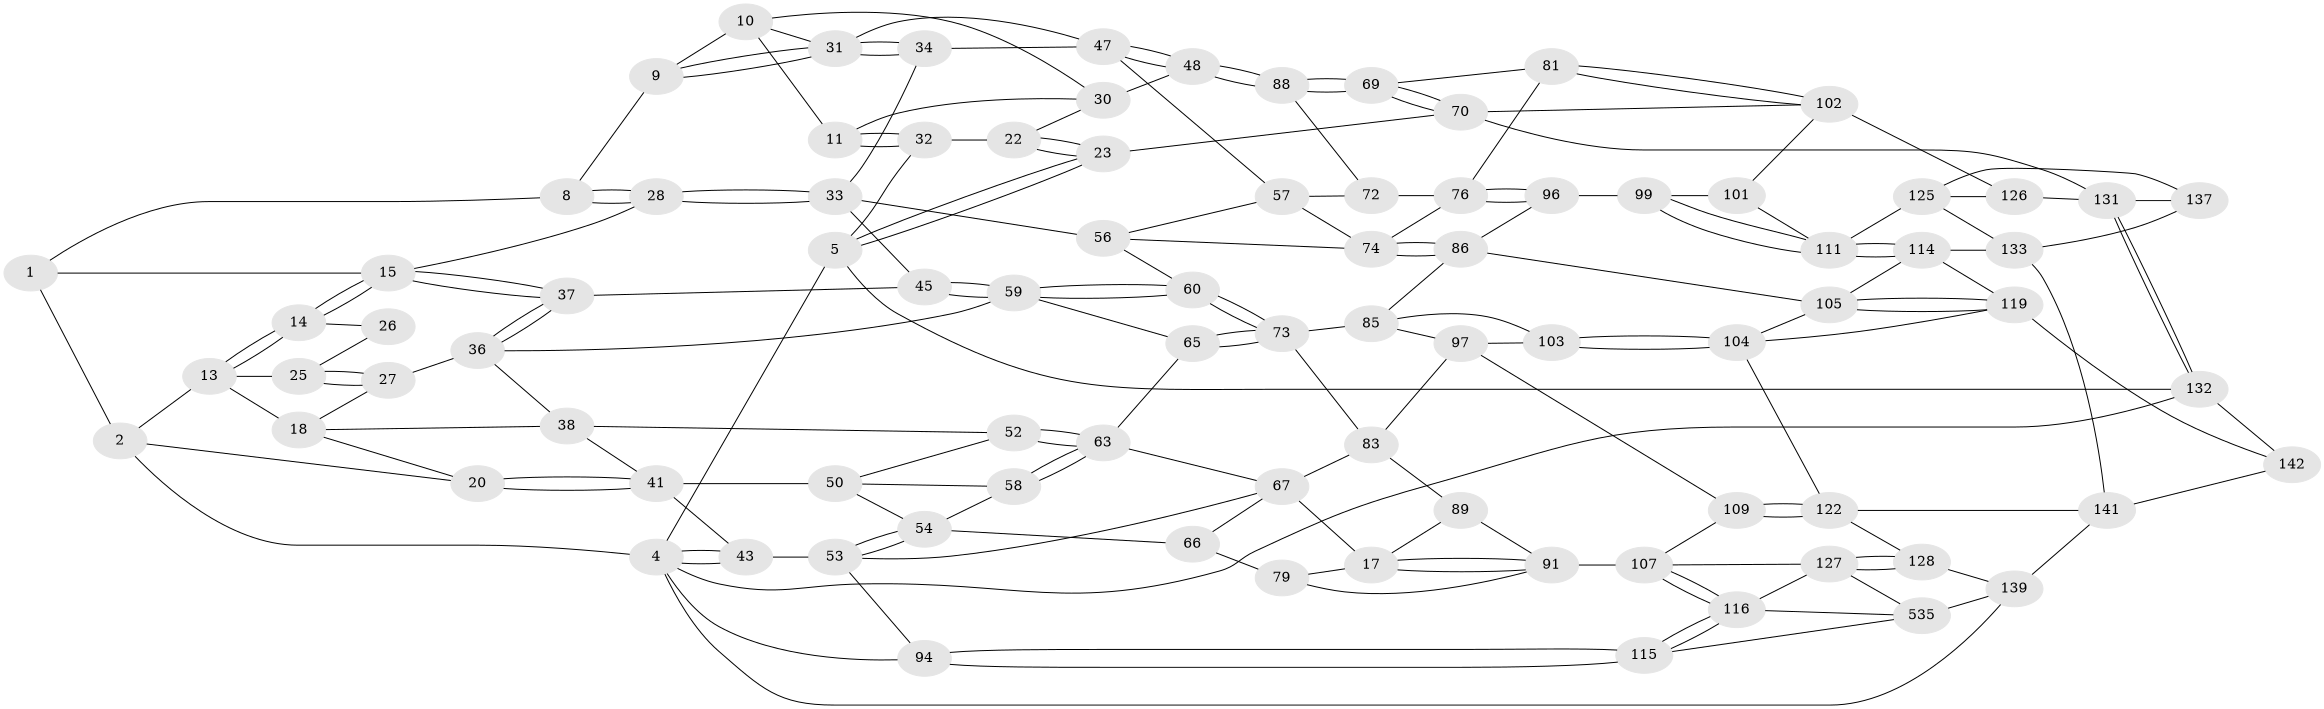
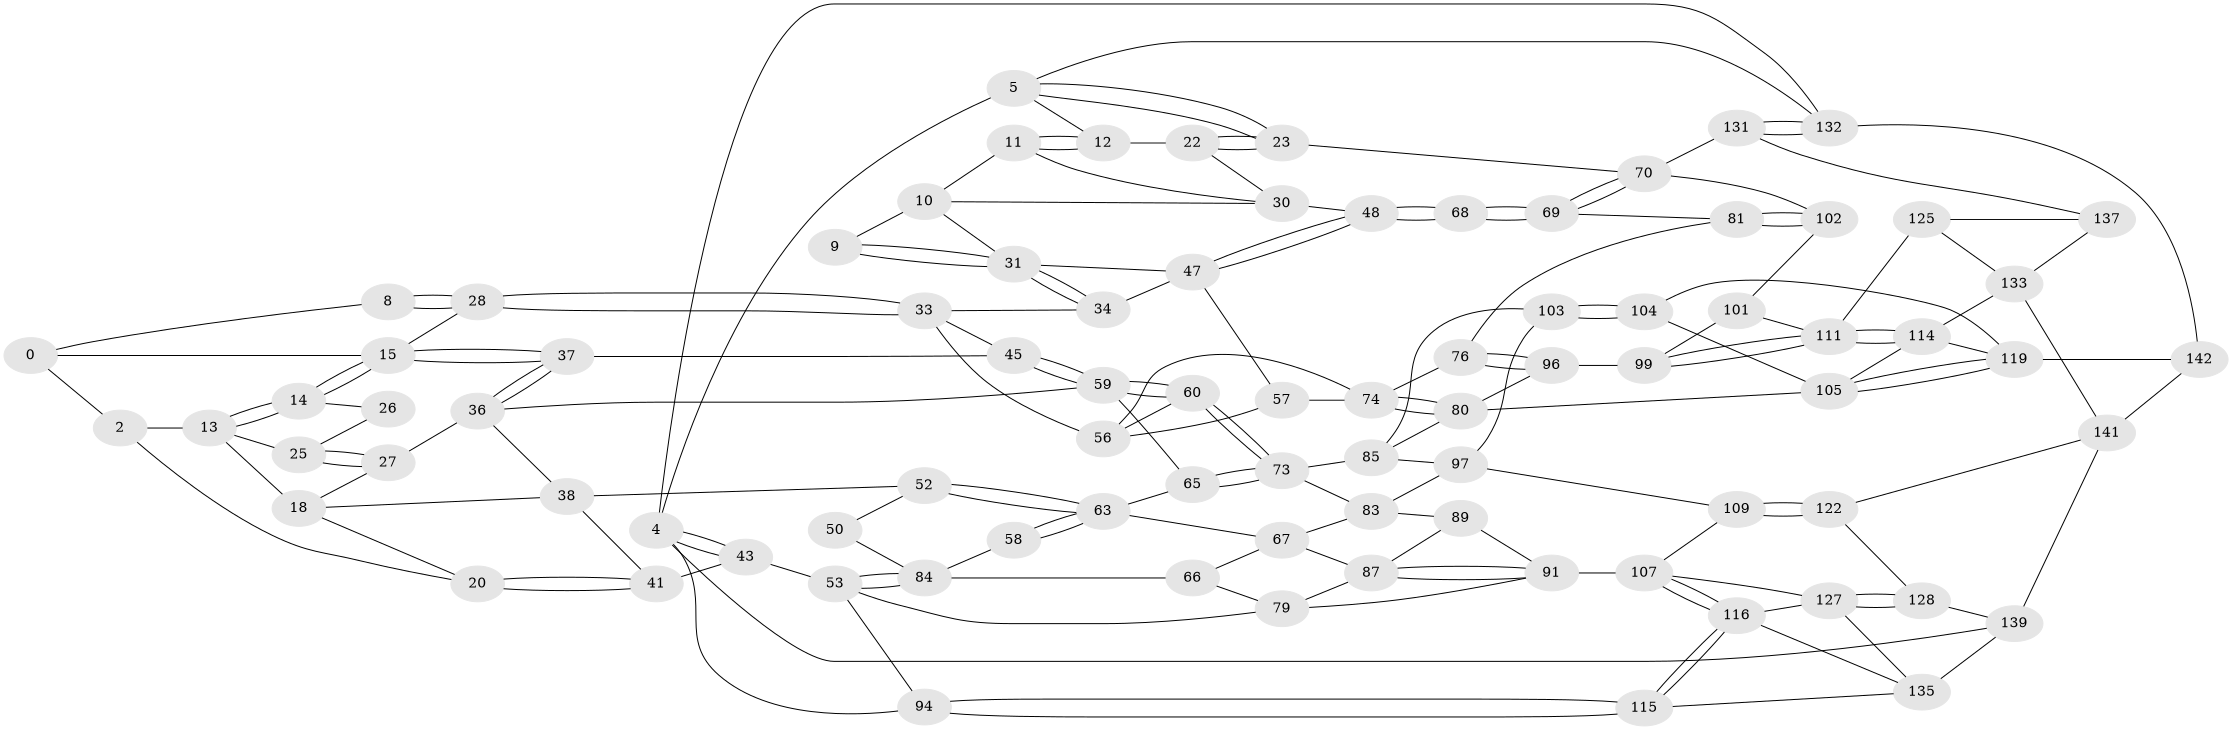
(1282, 85) -> (1461, 214)
(612, 136) -> none
(925, 140) -> (1103, 143)
(1371, 196) -> none
(2015, 197) -> none
(1461, 249) -> (1461, 411)
(31, 273) -> (31, 356)
(1780, 420) -> none
(746, 484) -> none
(925, 485) -> none
(925, 529) -> (925, 578)
(1042, 543) -> (1055, 624)
(369, 545) -> none
(1371, 565) -> (1371, 573)
(1922, 616) -> (1922, 692)
